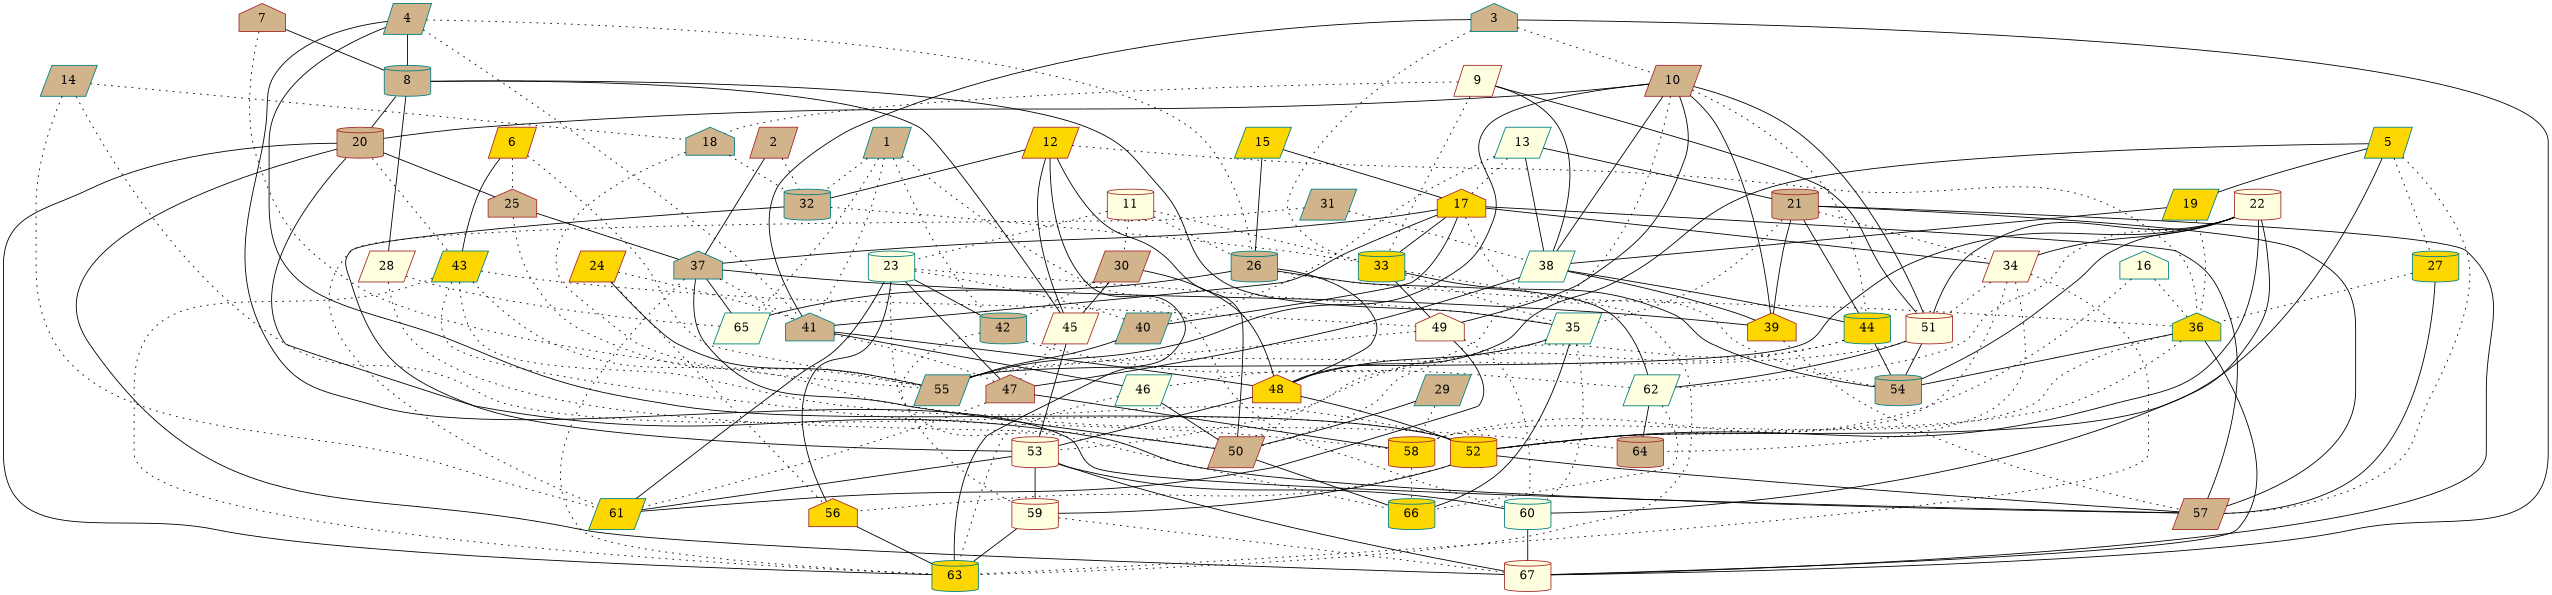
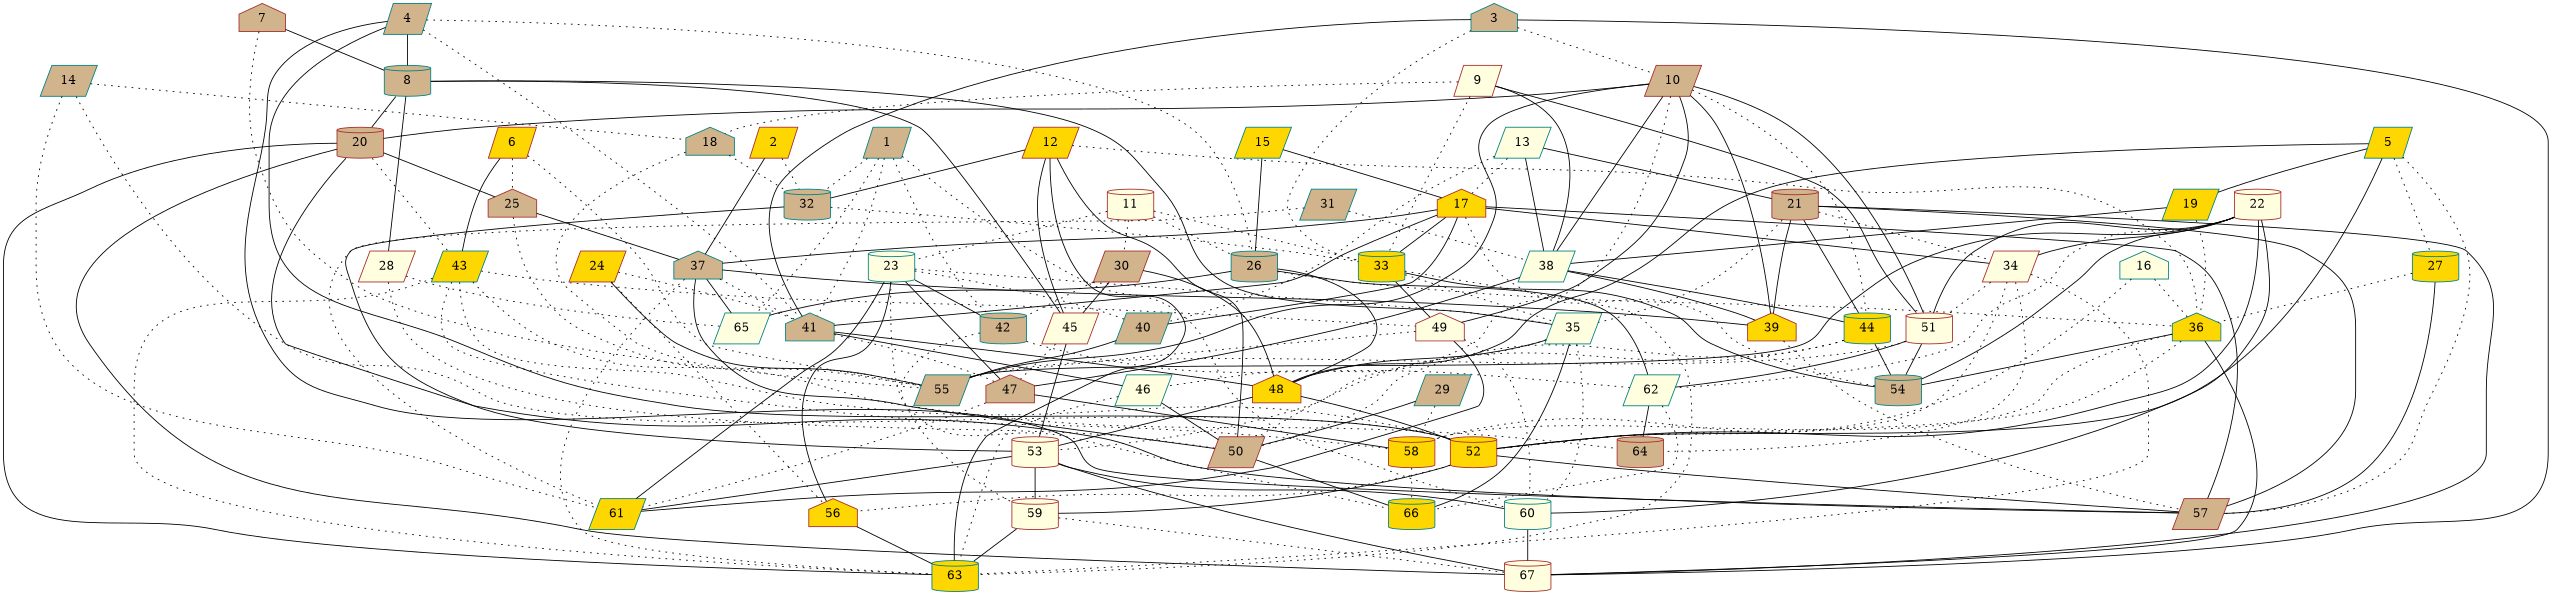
(774, 143) -> (774, 143)
